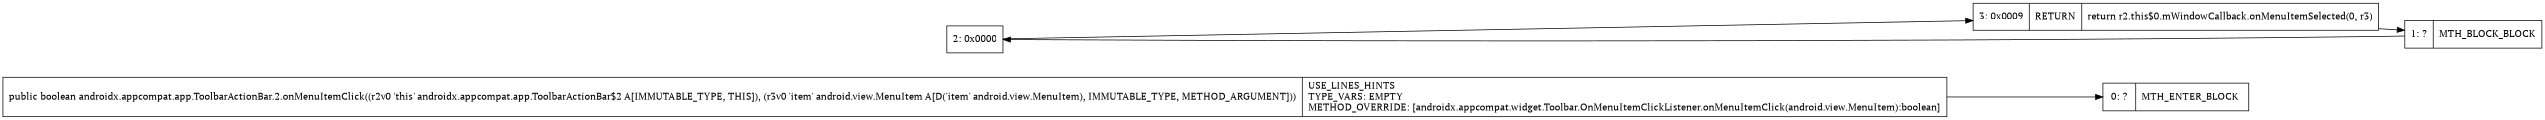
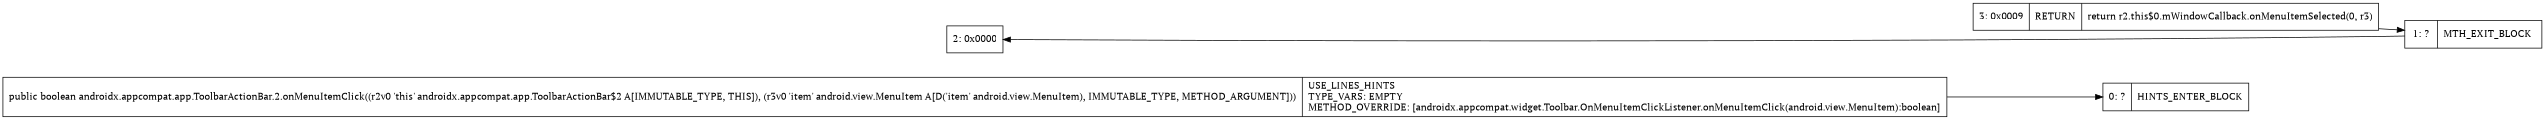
(1484, 30) -> none
(2488, 34) -> (2488, 34)
(2190, 97) -> (2190, 97)
